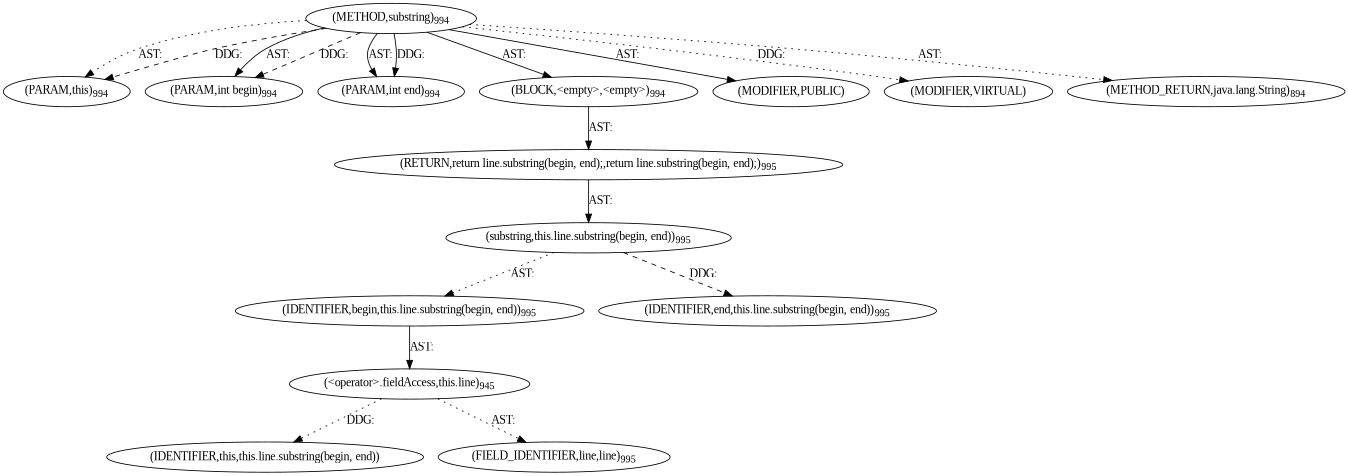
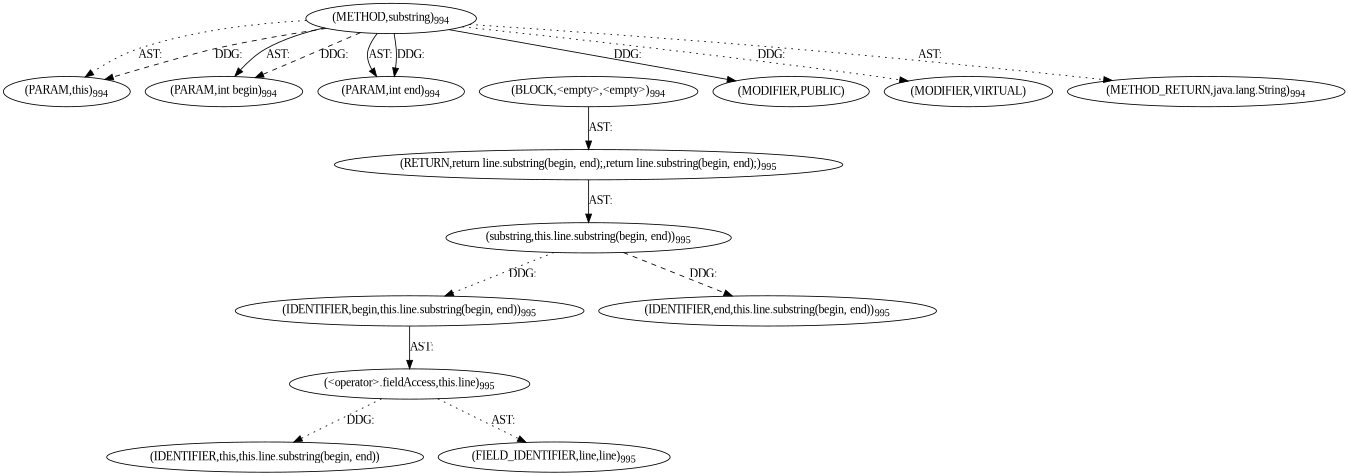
(485, 53) -> none
(629, 55) -> (629, 55)
(1298, 90) -> (1298, 90)
(524, 274) -> (524, 274)
(487, 383) -> (487, 383)
